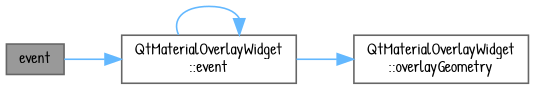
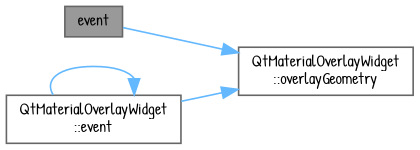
(84, 59) -> (173, 38)
